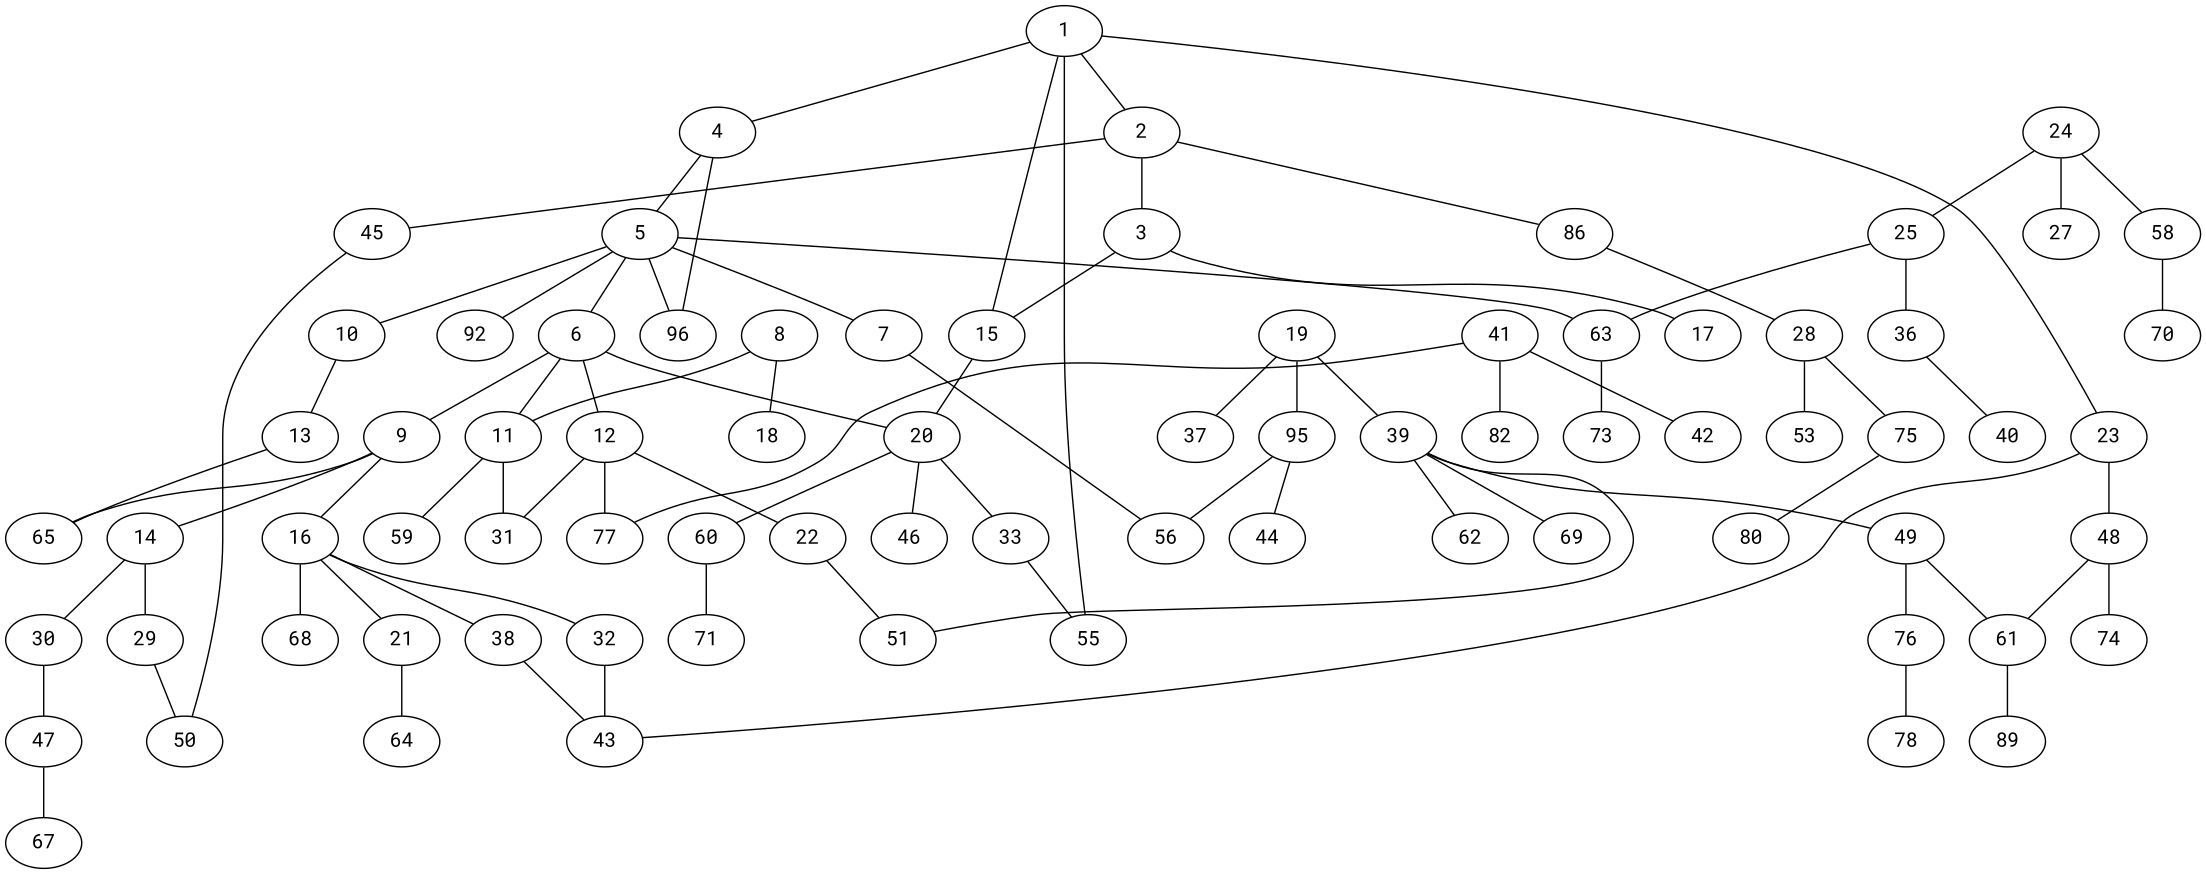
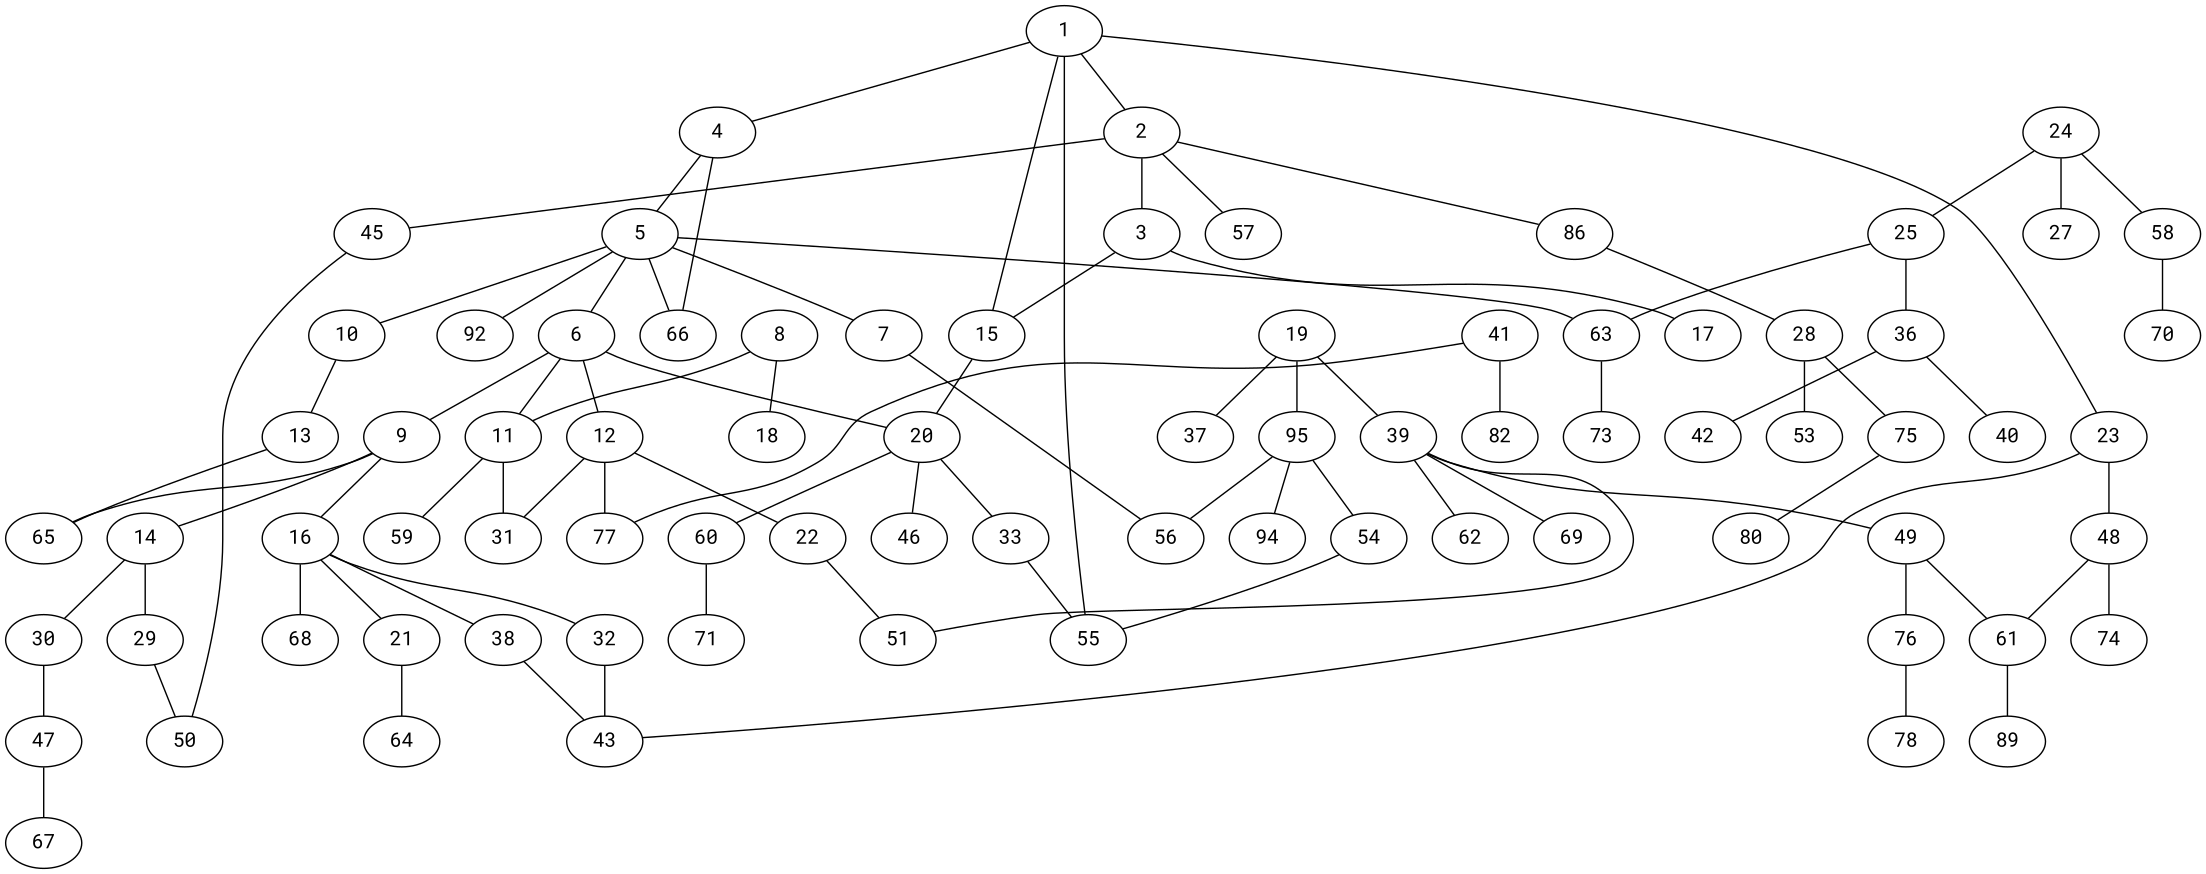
none -> (1243, 234)
(678, 336) -> (678, 336)
(1591, 381) -> (1815, 381)
(1267, 539) -> (1267, 539)
none -> (1369, 539)
